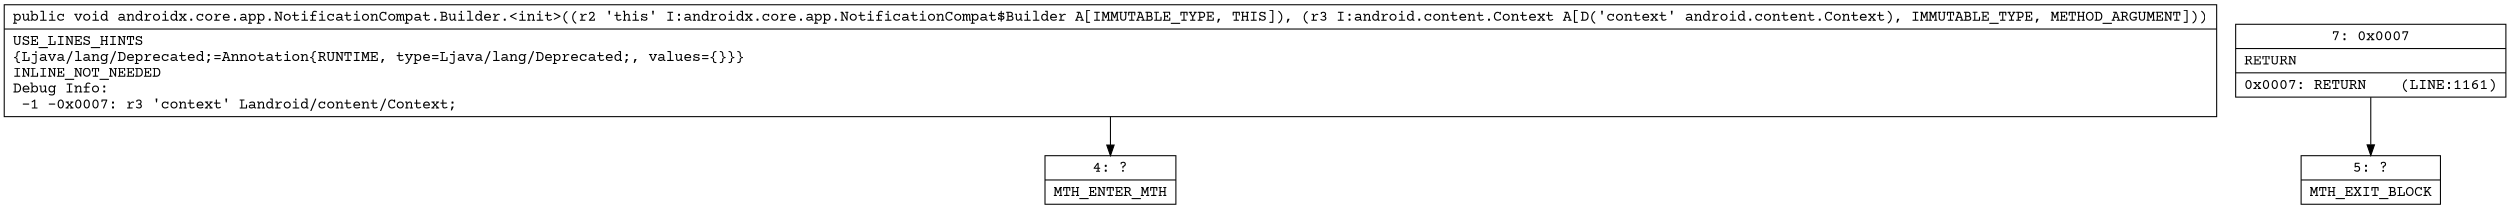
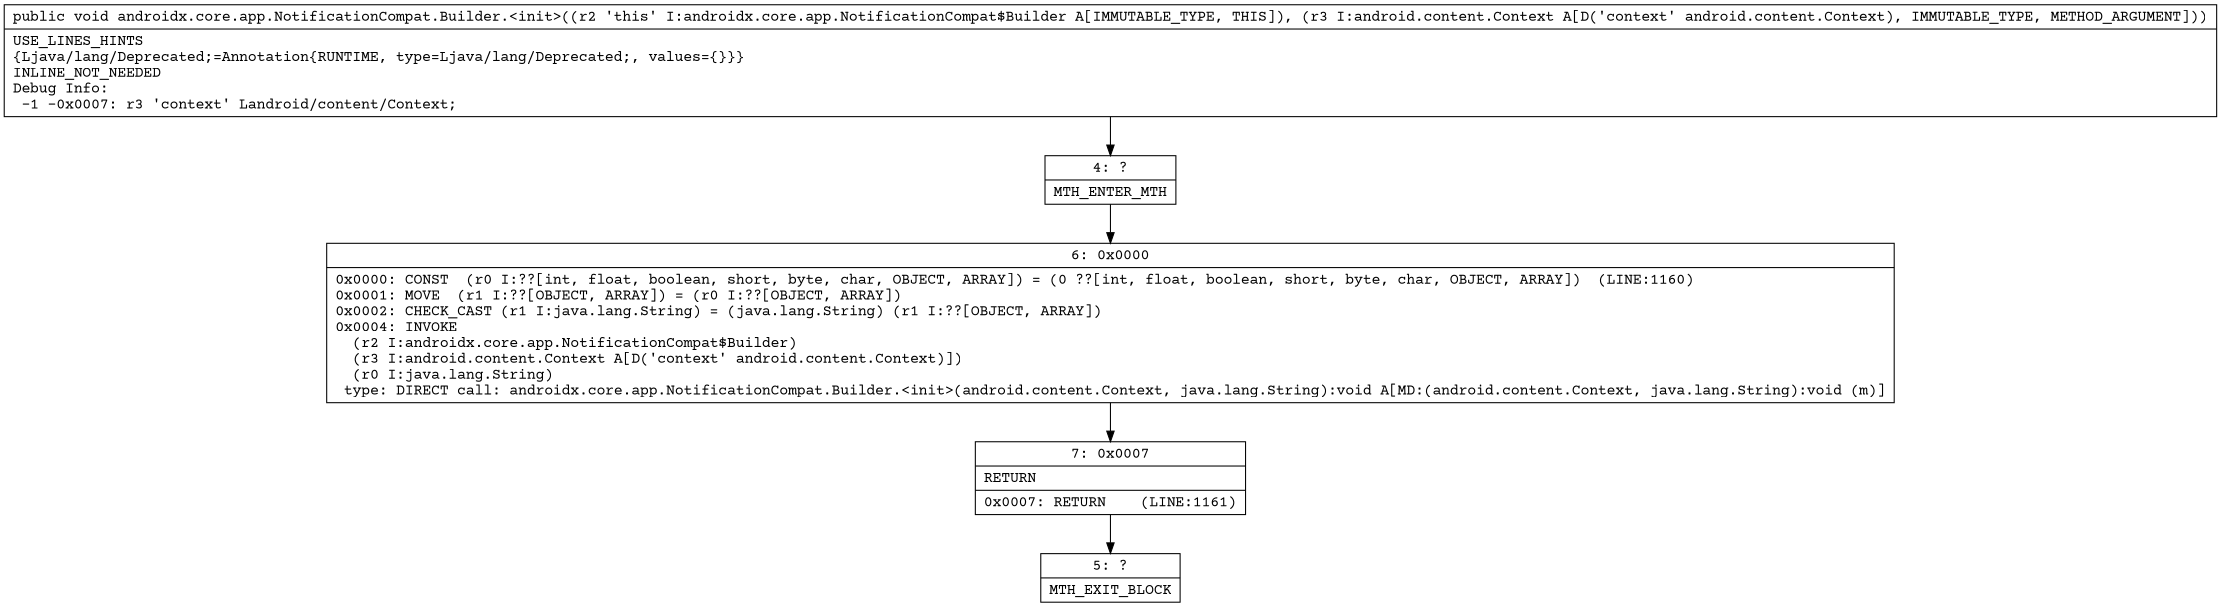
none -> (1110, 323)
